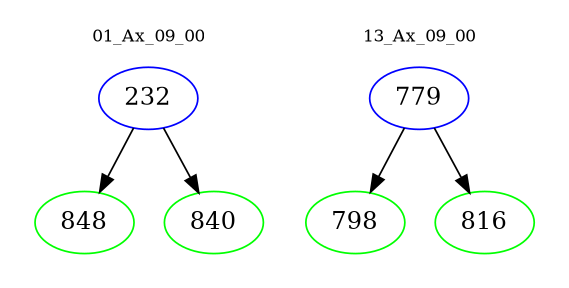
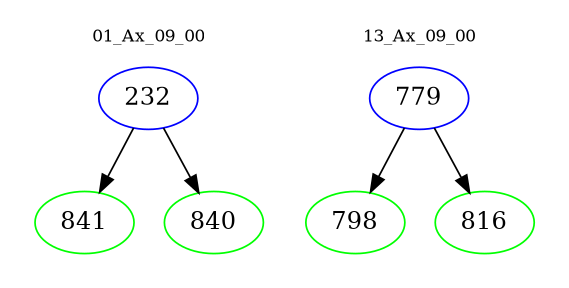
(85, 223) -> (85, 223)
